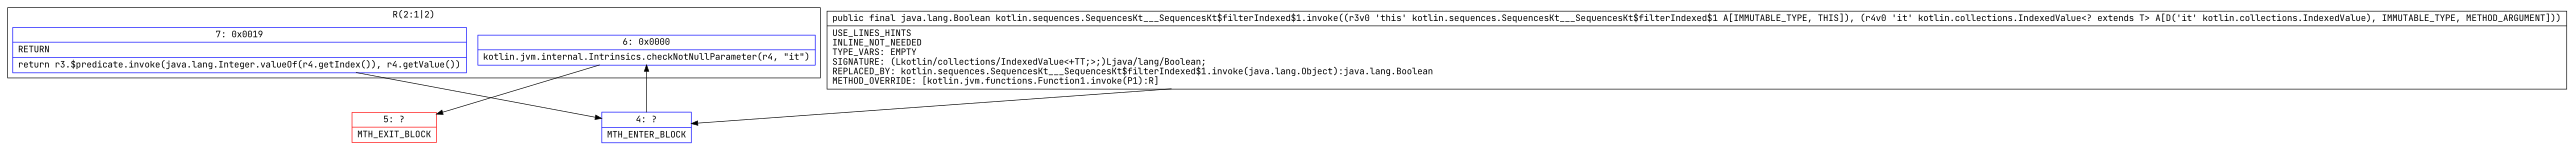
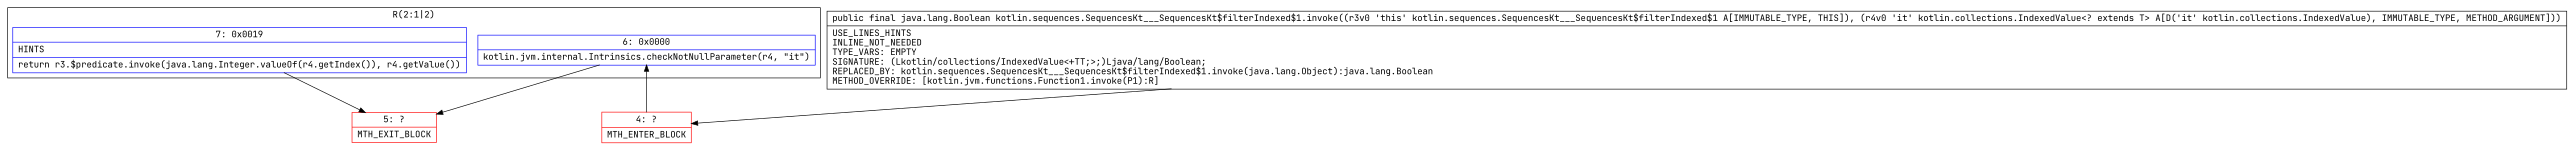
(34, 50) -> (31, 50)
(476, 95) -> (322, 91)
(647, 127) -> (647, 127)
